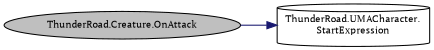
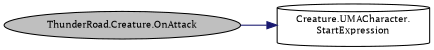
(353, 25) -> (353, 25)
